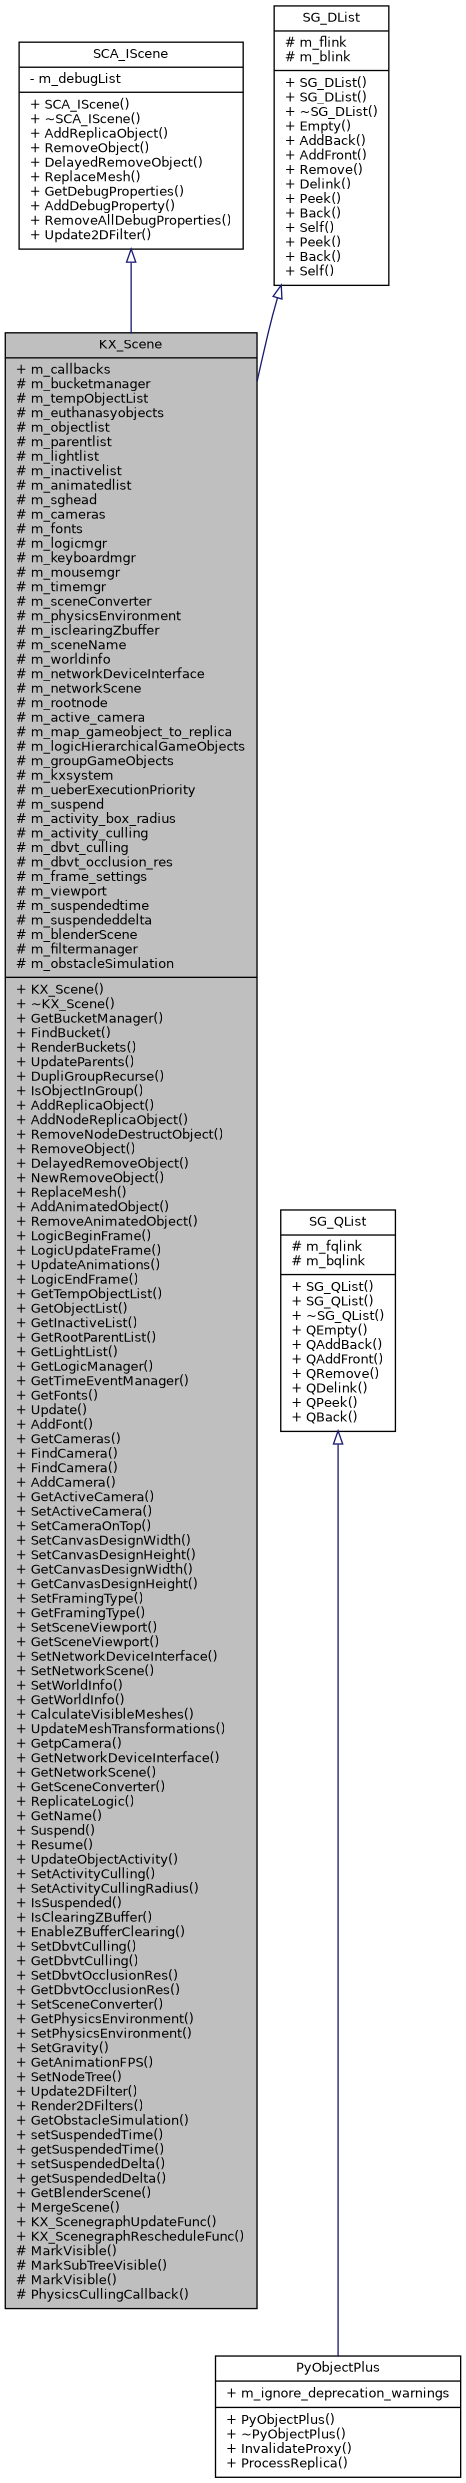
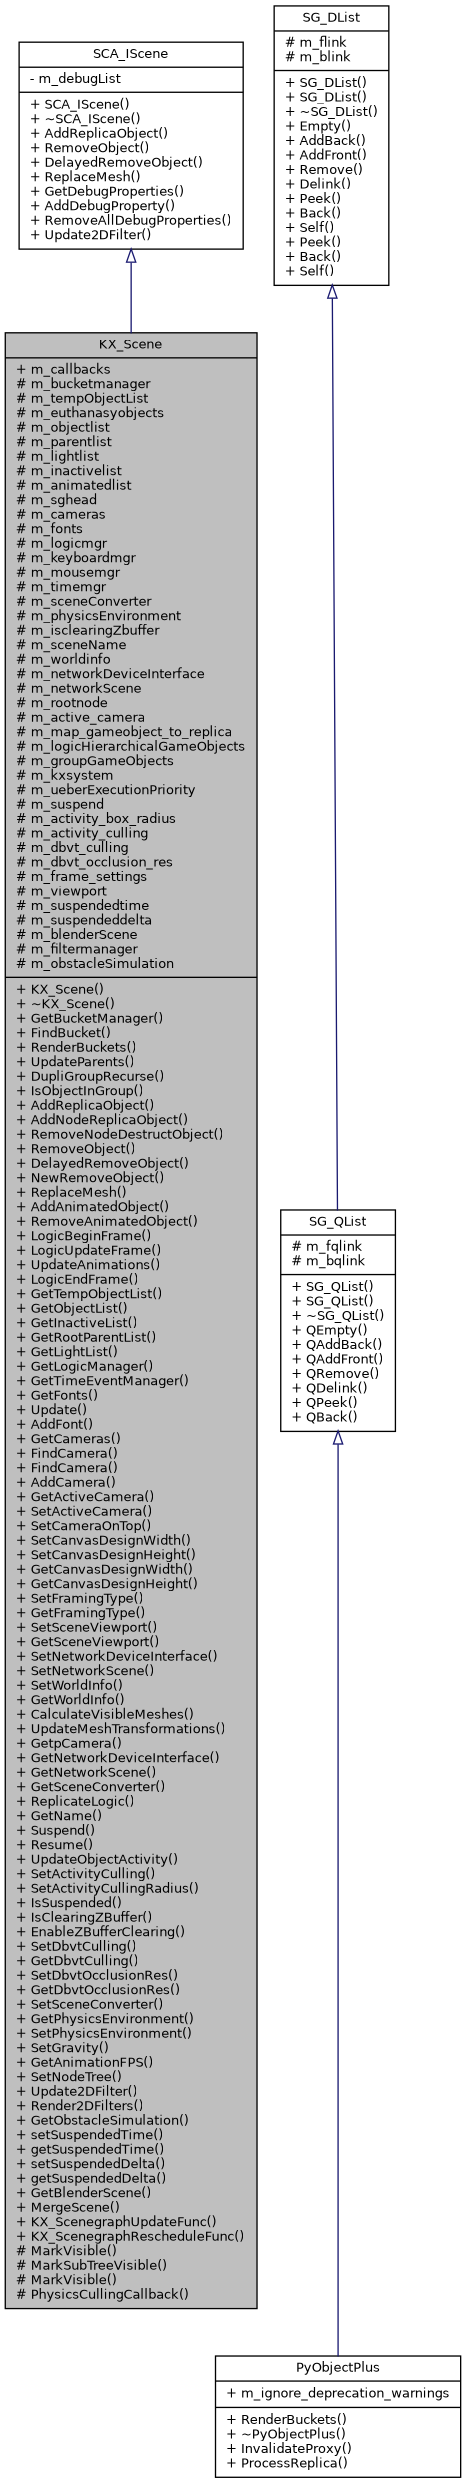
(267, 339) -> (335, 754)
(281, 2420) -> (287, 2420)
